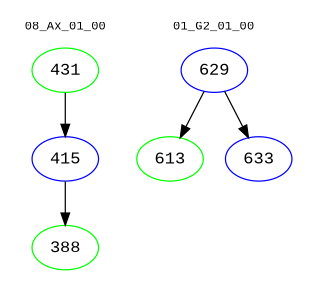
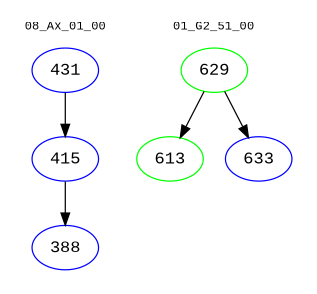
(214, 26) -> (214, 26)
(65, 70) -> (65, 70)
(214, 70) -> (214, 70)
(65, 248) -> (65, 248)
